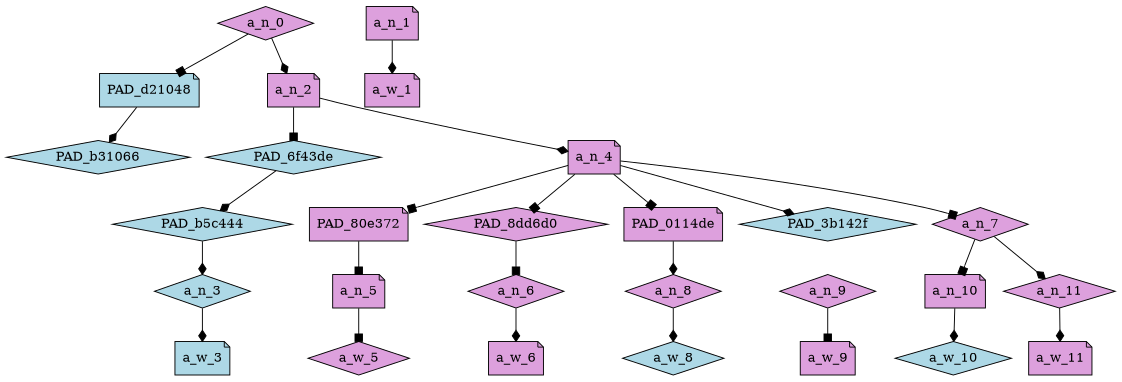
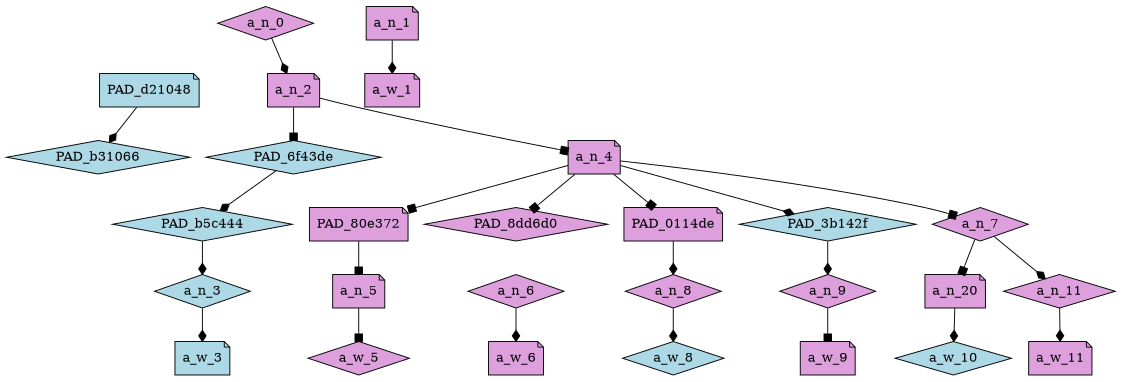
(217, 51) -> none
(439, 125) -> (439, 125)
none -> (828, 252)
(516, 253) -> none
(955, 291) -> (955, 291)
